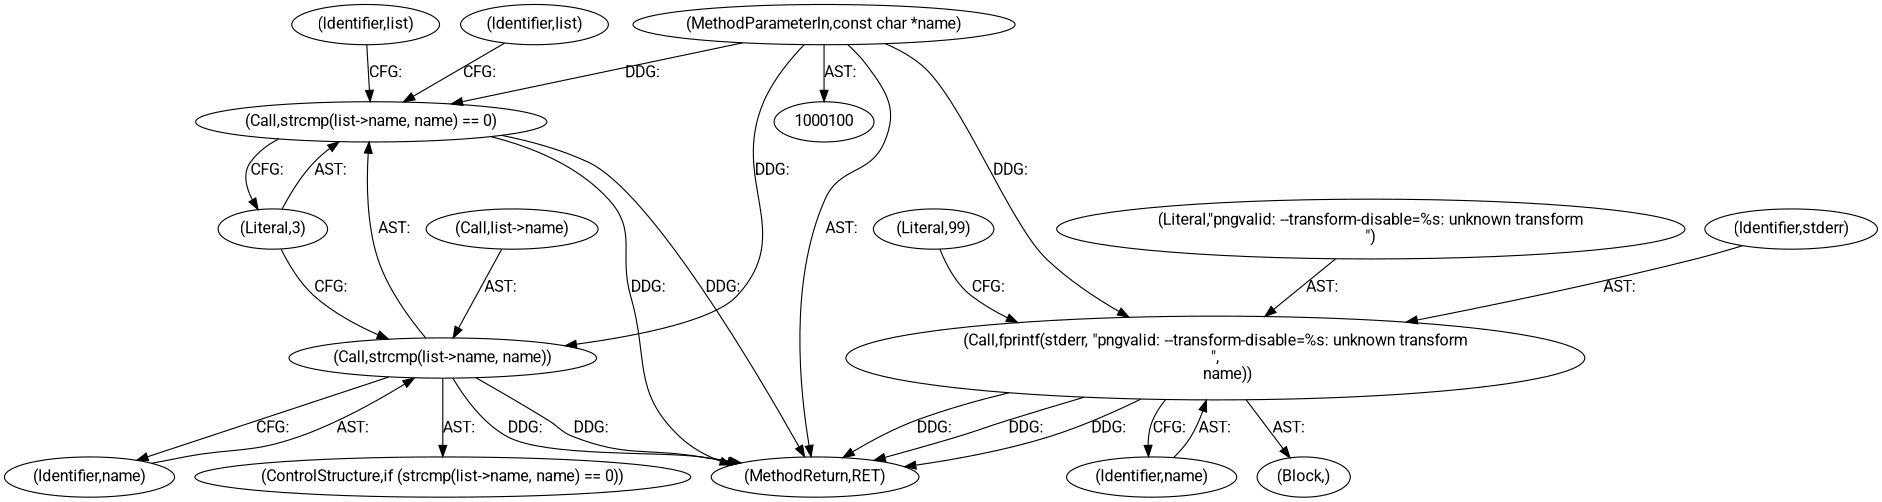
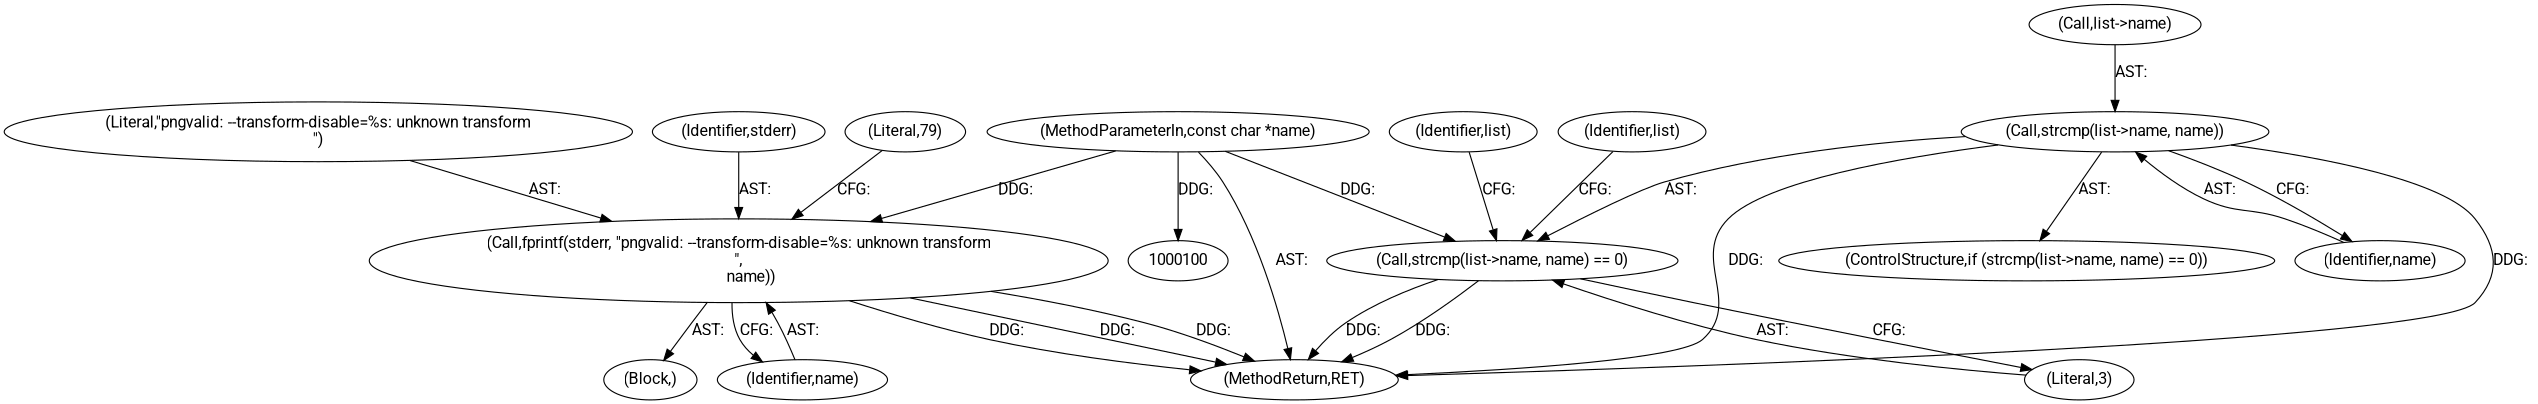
(843, 73) -> (1198, 190)
(934, 229) -> (905, 132)
(761, 251) -> none
(321, 301) -> none
